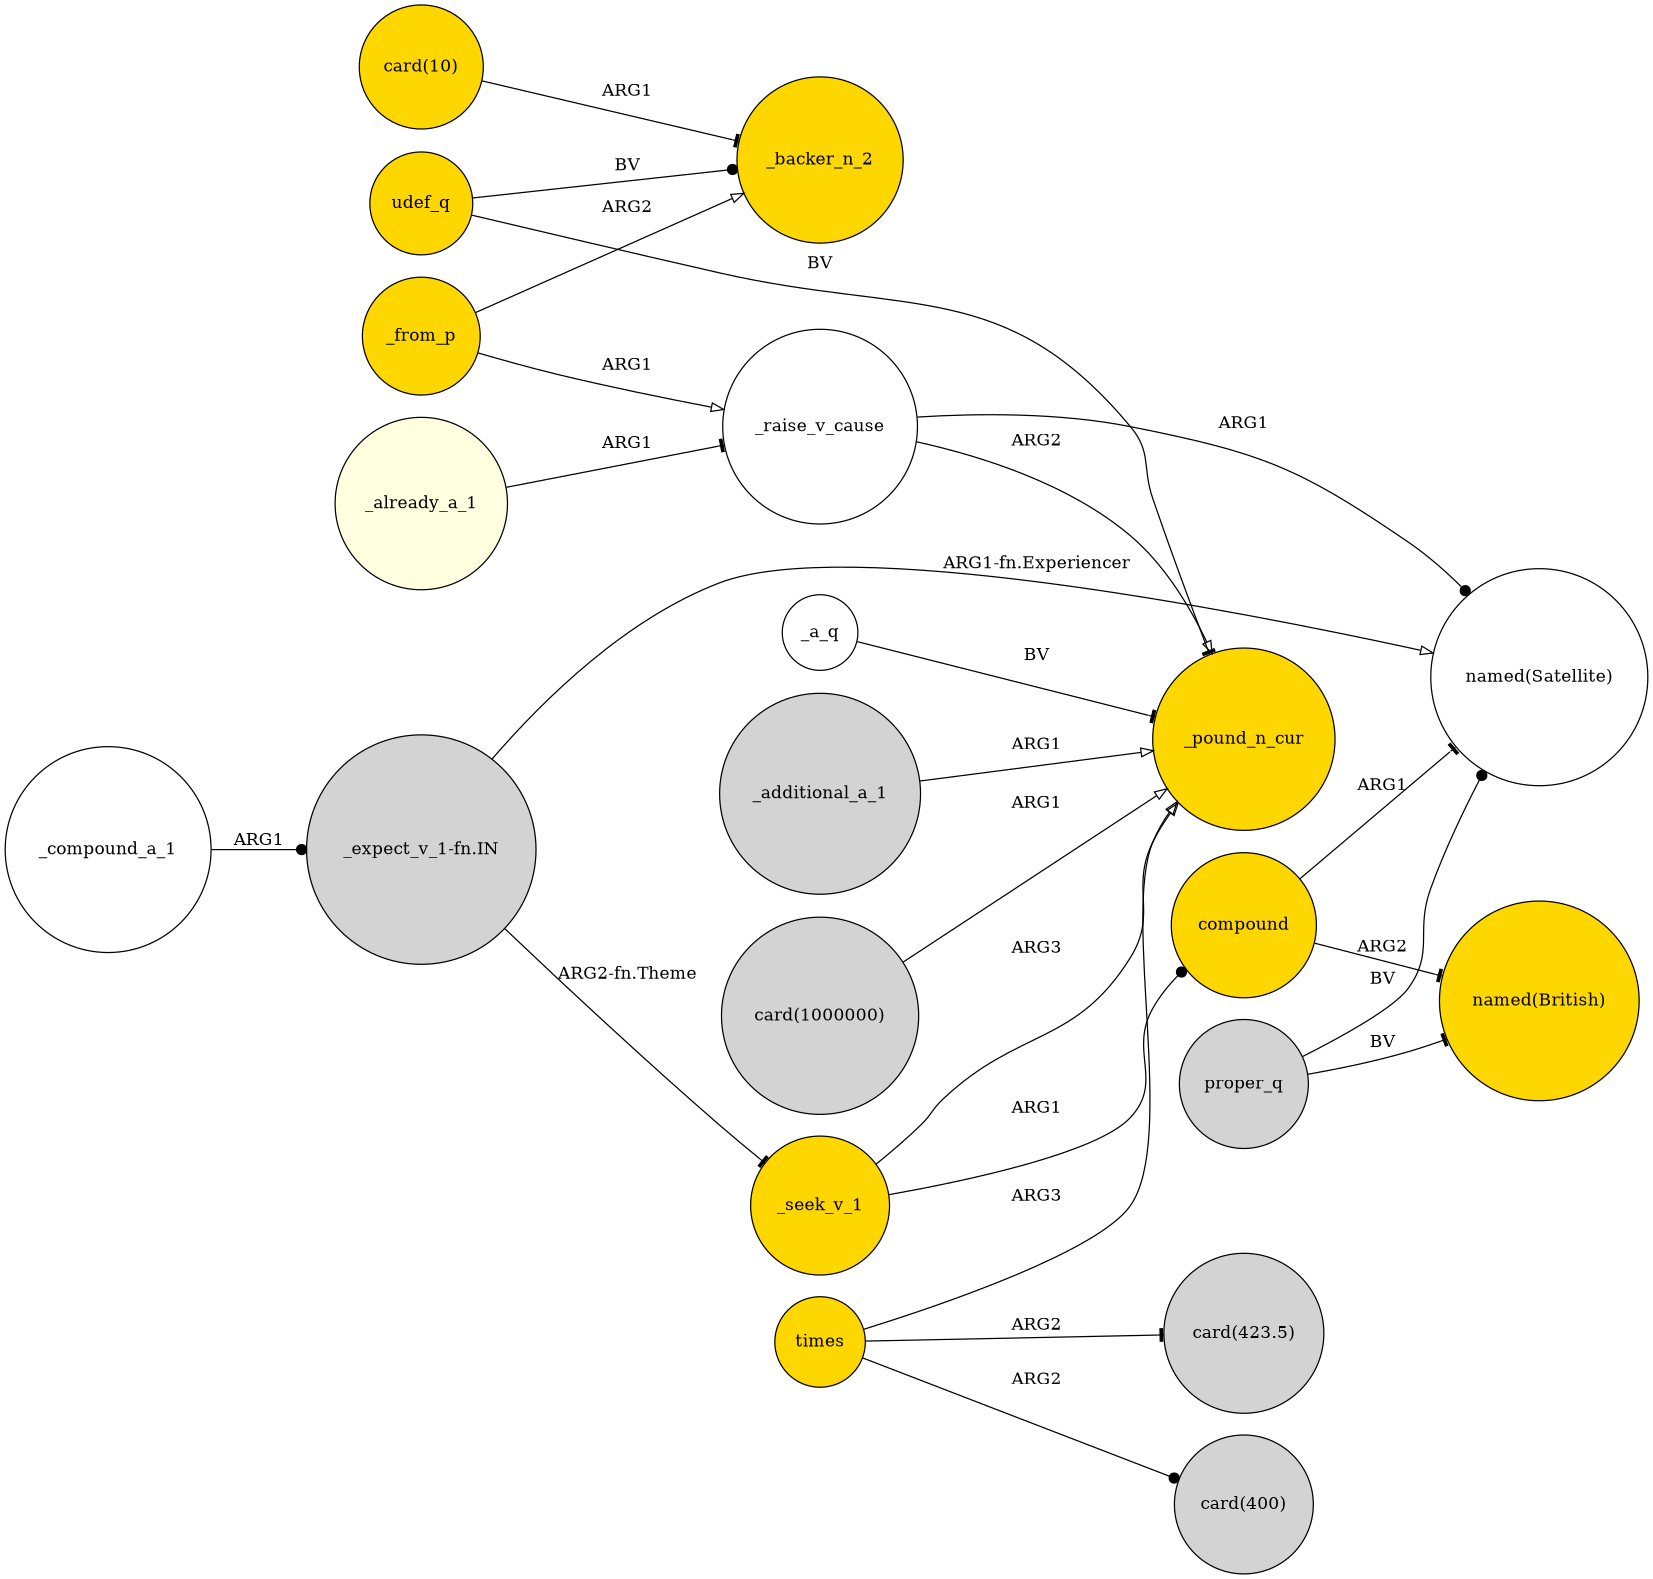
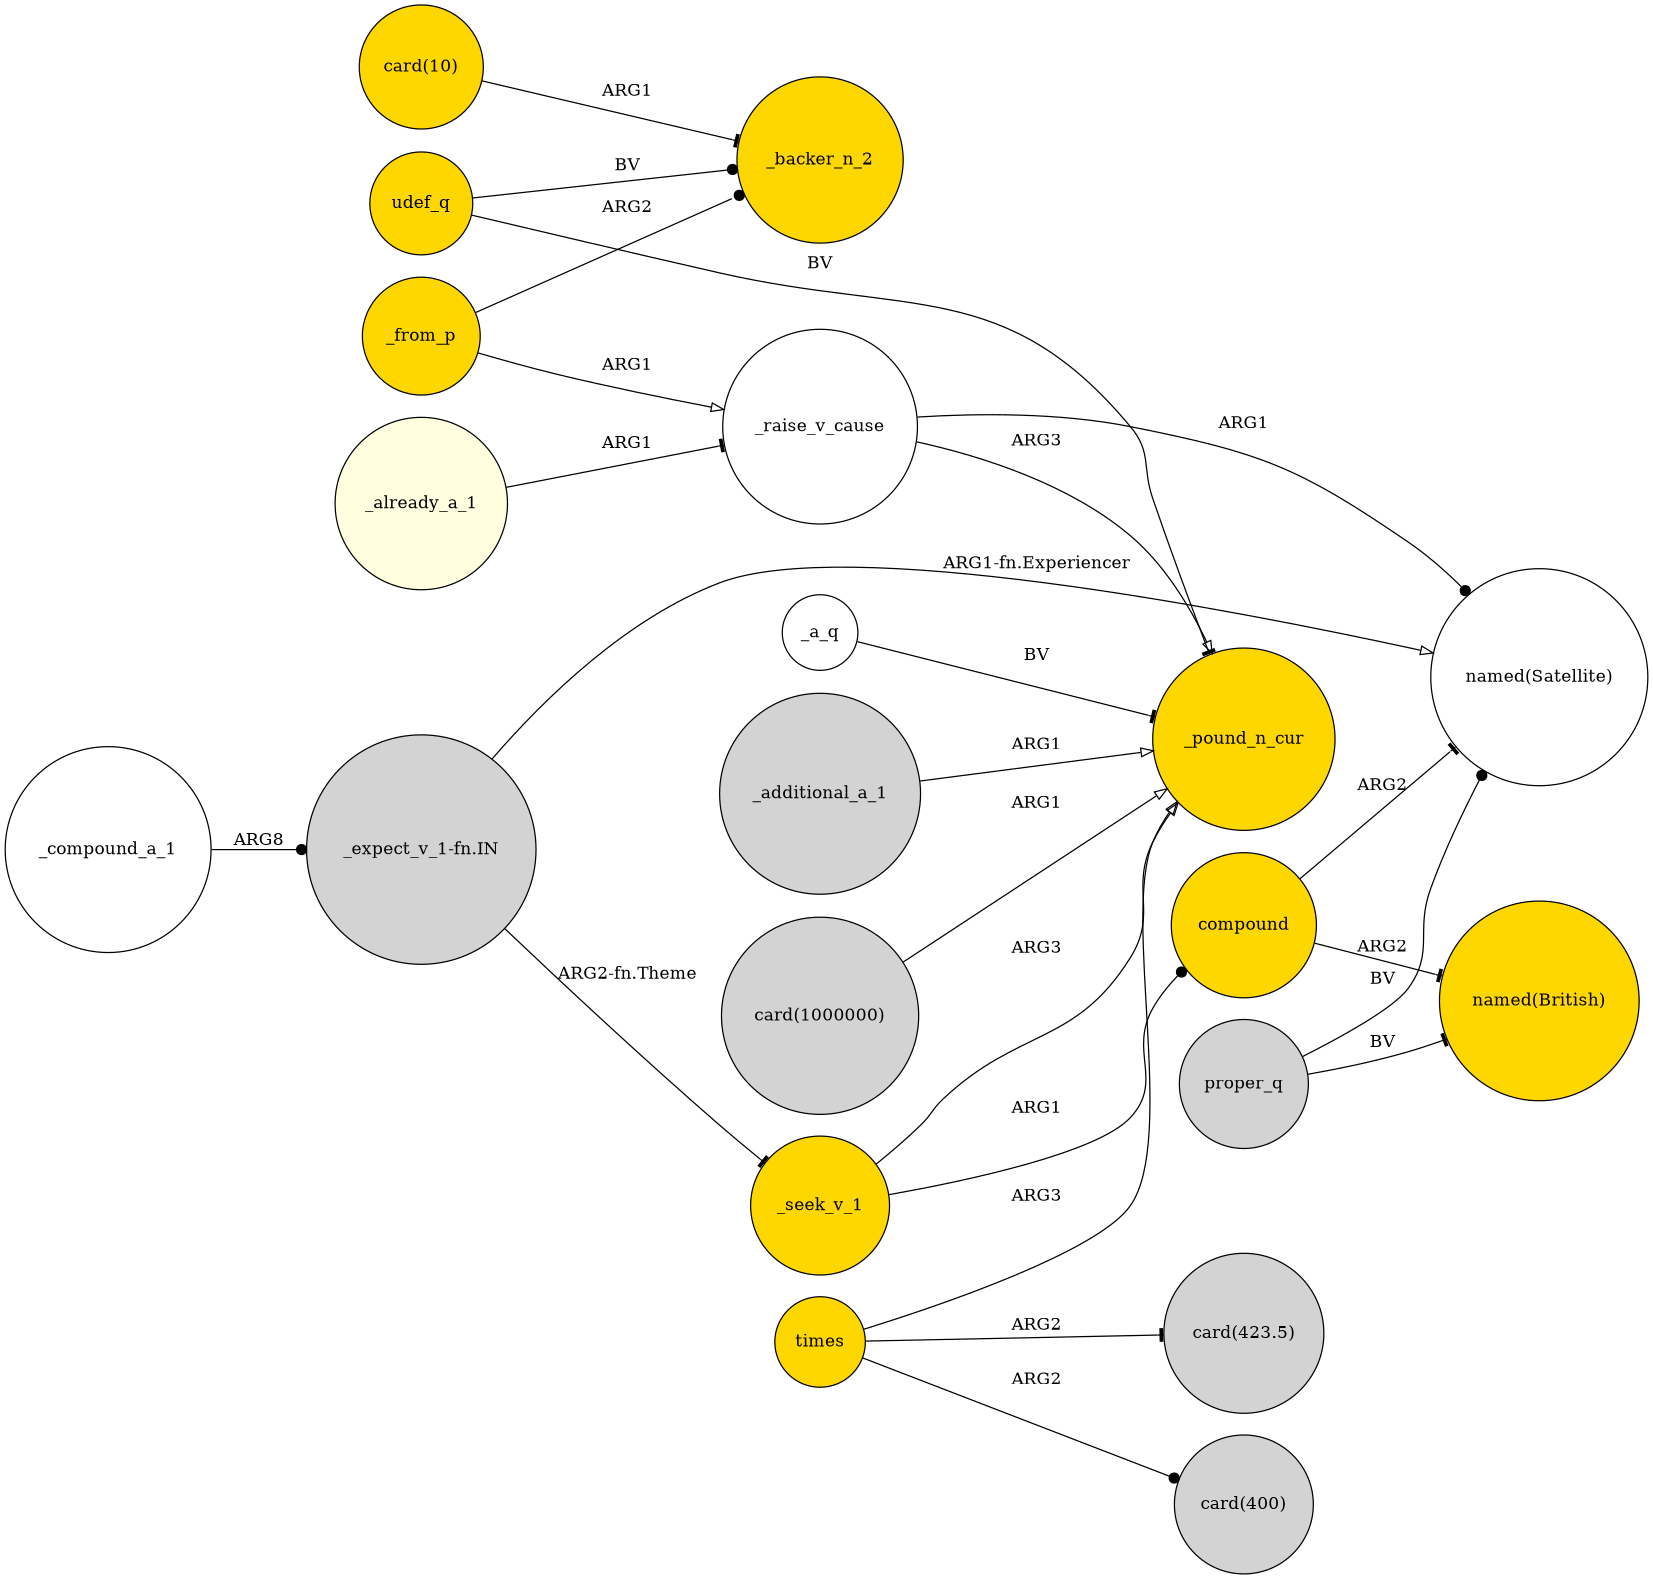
(604, 256) -> (604, 256)
(1037, 441) -> (1037, 441)
(1383, 786) -> (1383, 786)
(259, 840) -> (259, 840)
